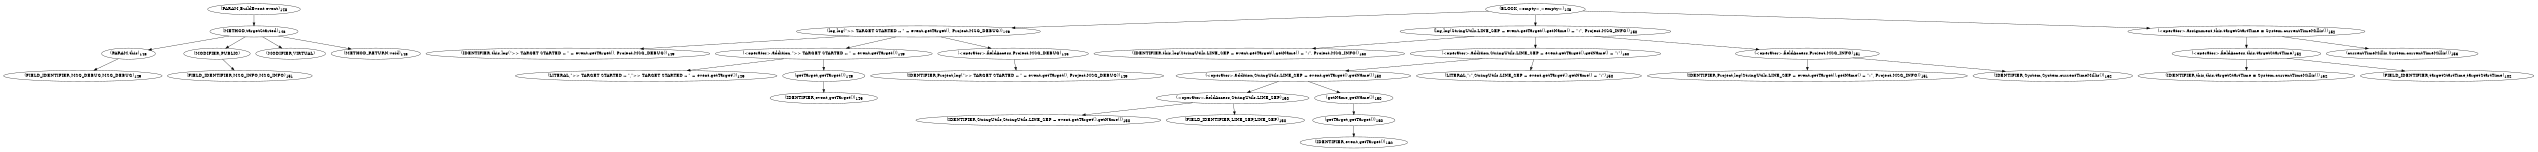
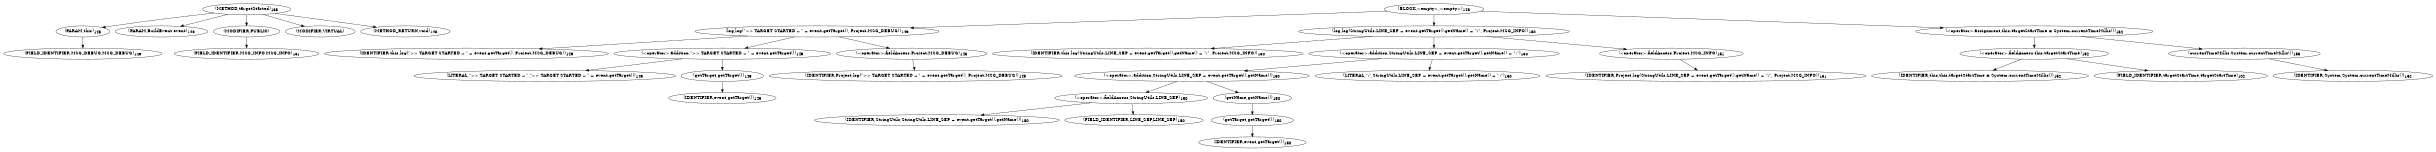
(254, 19) -> (206, 20)
(282, 31) -> (274, 9)
(1928, 65) -> (2297, 64)
